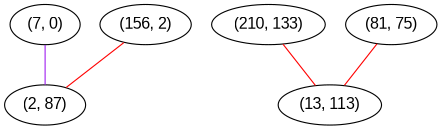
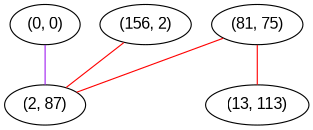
(45, 25) -> (45, 25)
(268, 25) -> none
none -> (150, 65)
